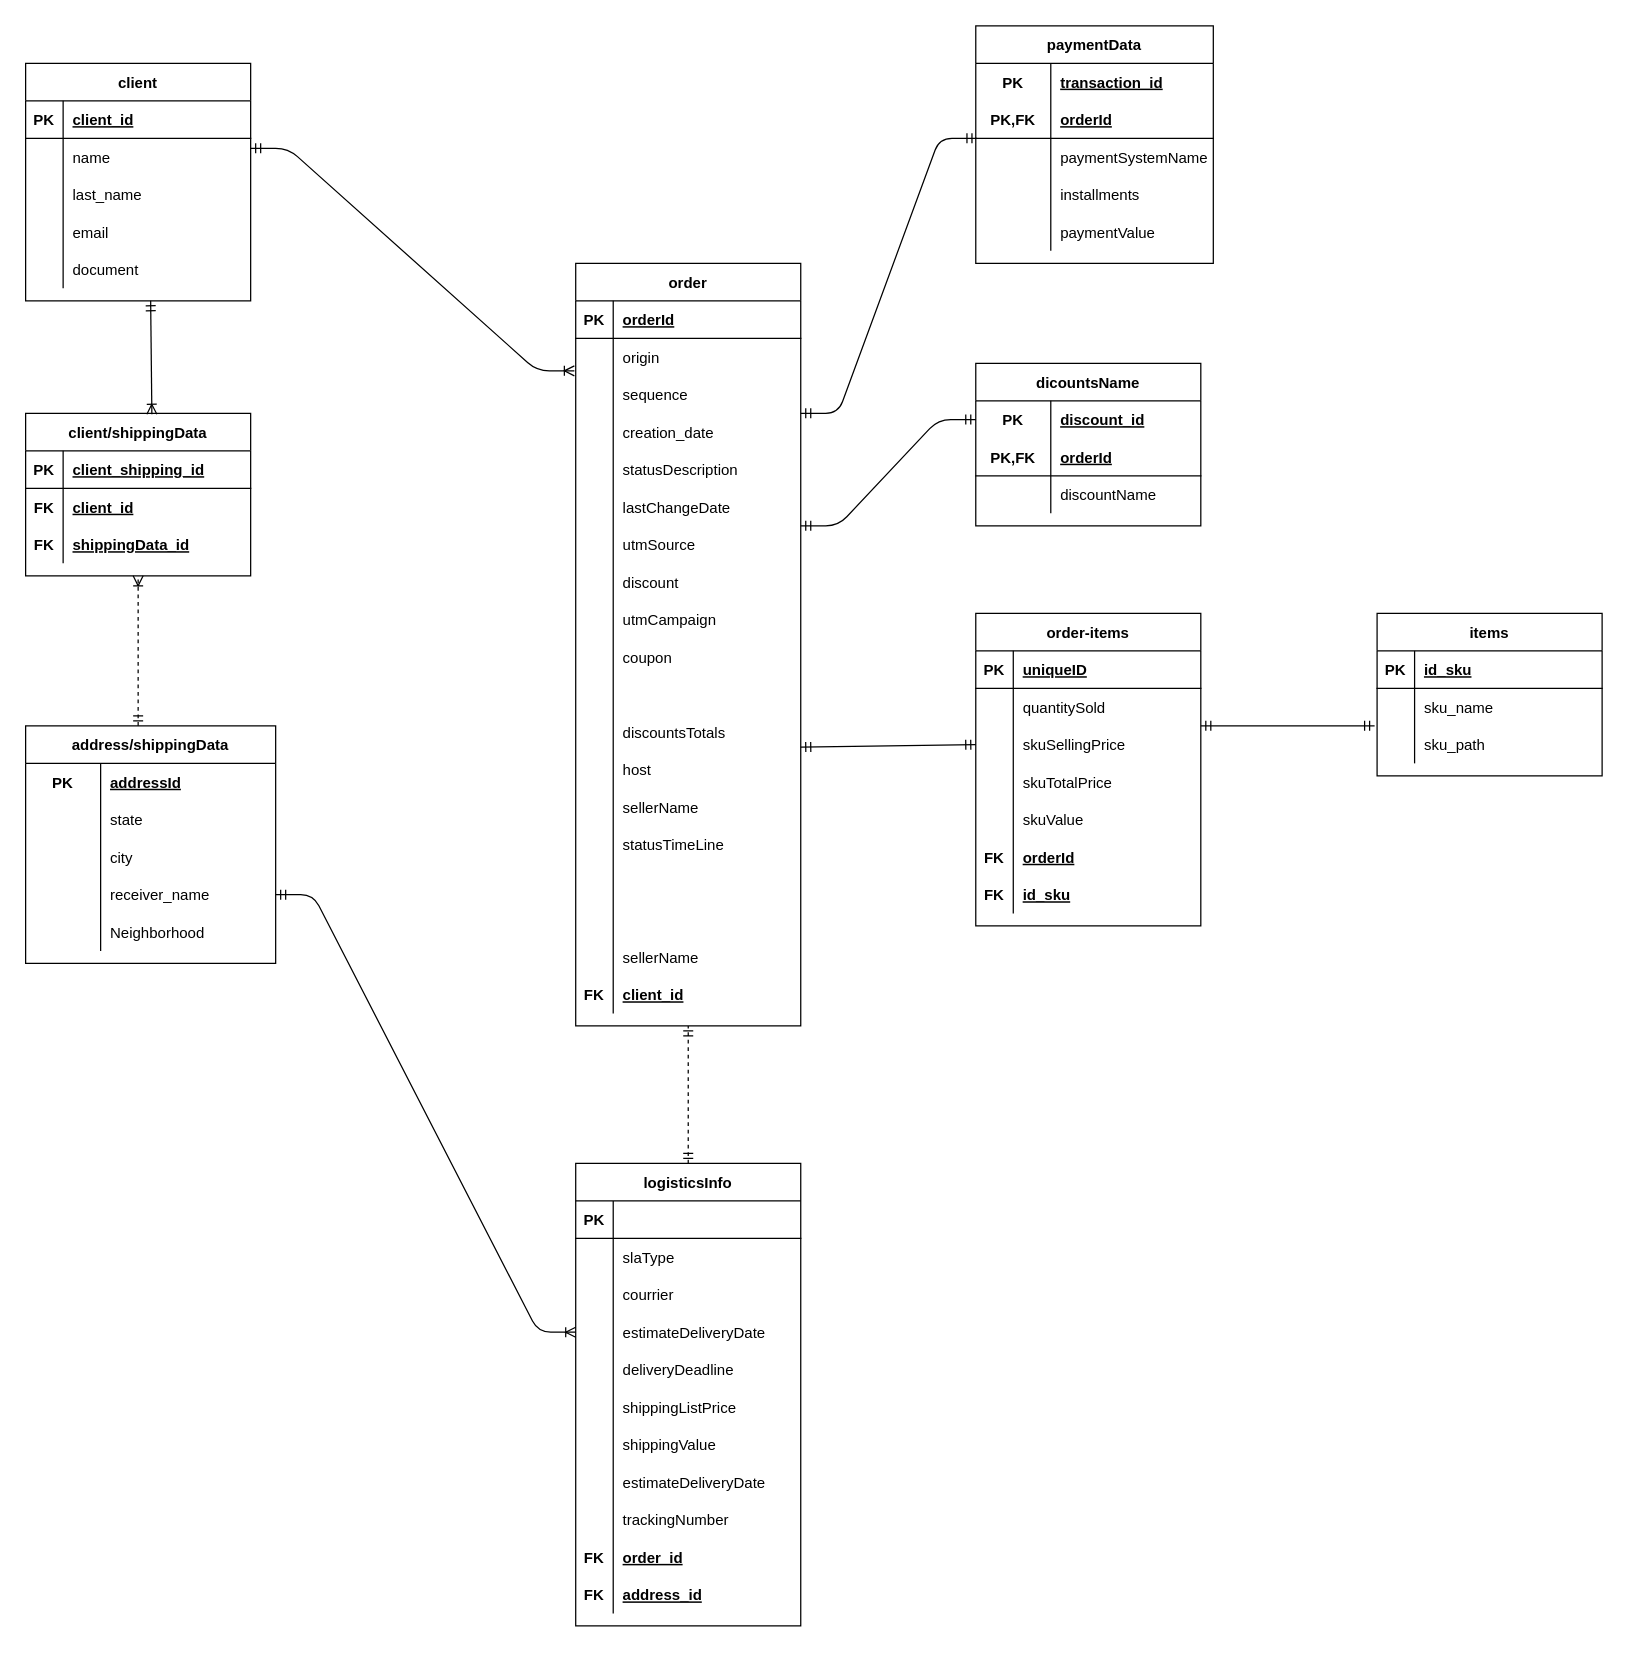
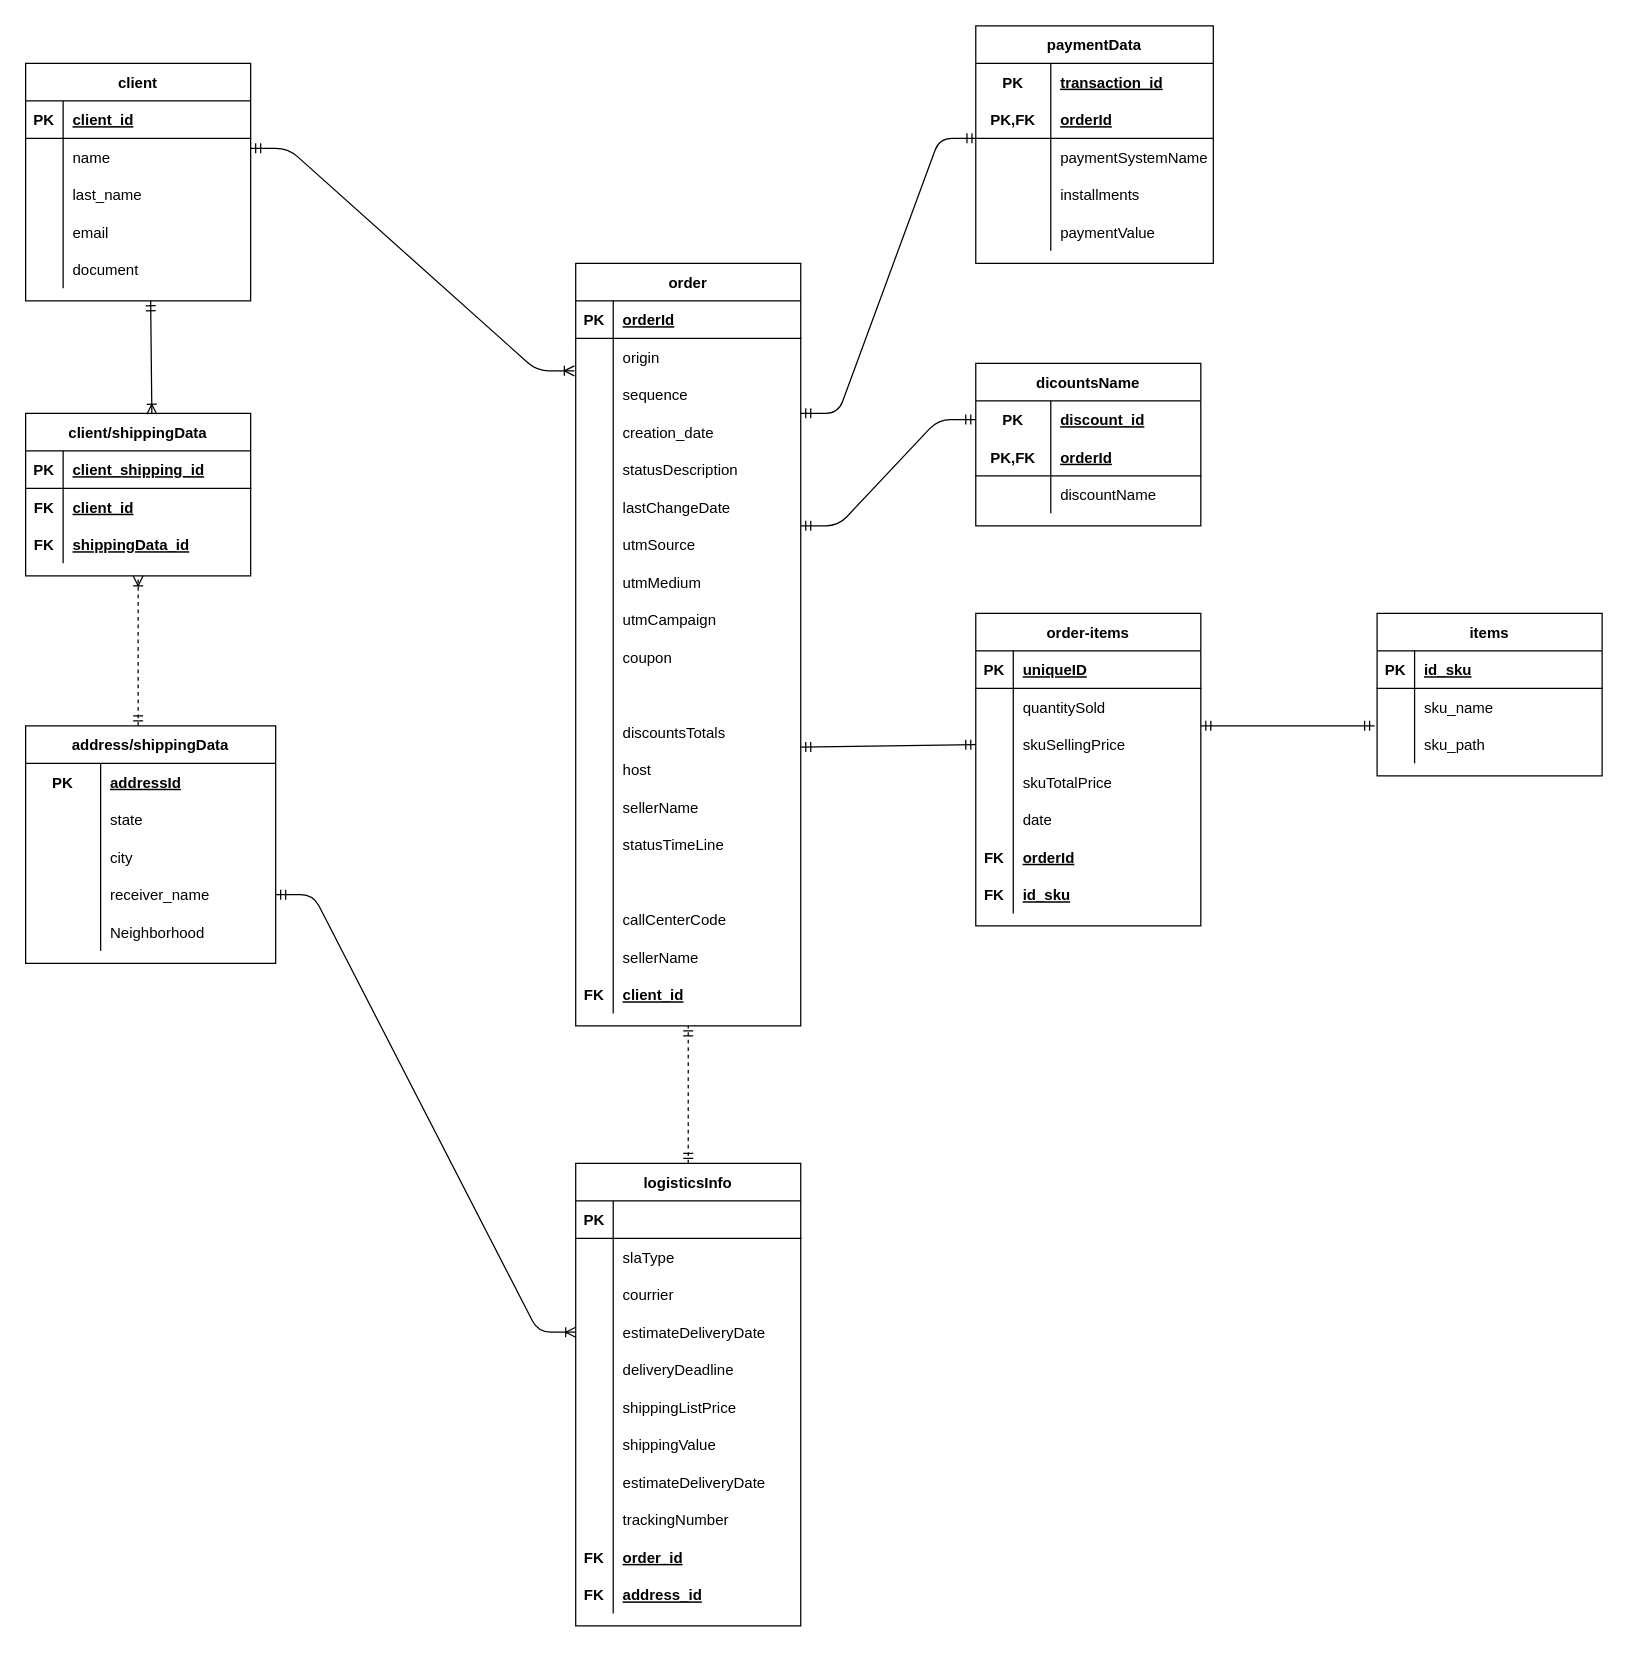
(654, 583) -> (658, 583)
(1054, 820) -> (1039, 820)
none -> (707, 919)
